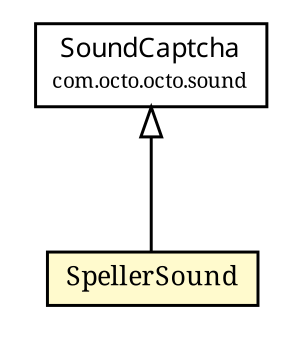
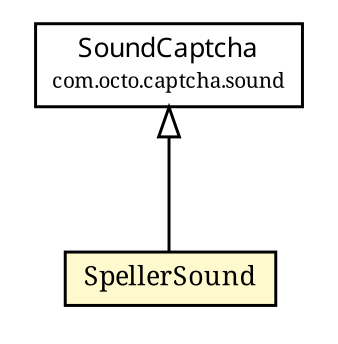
(151, 82) -> (169, 82)
